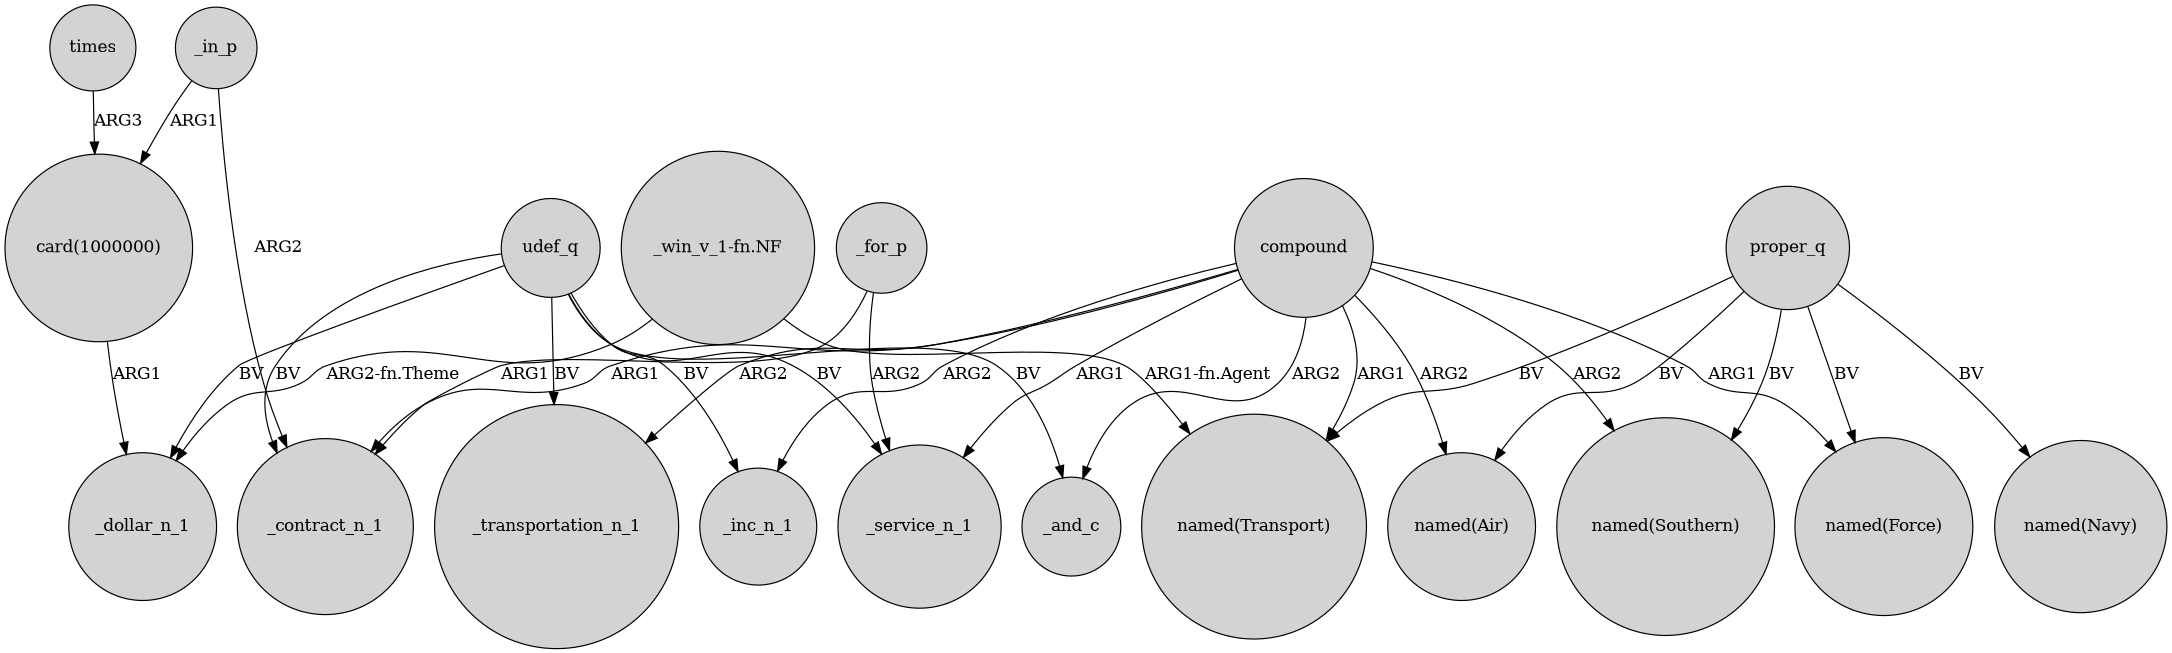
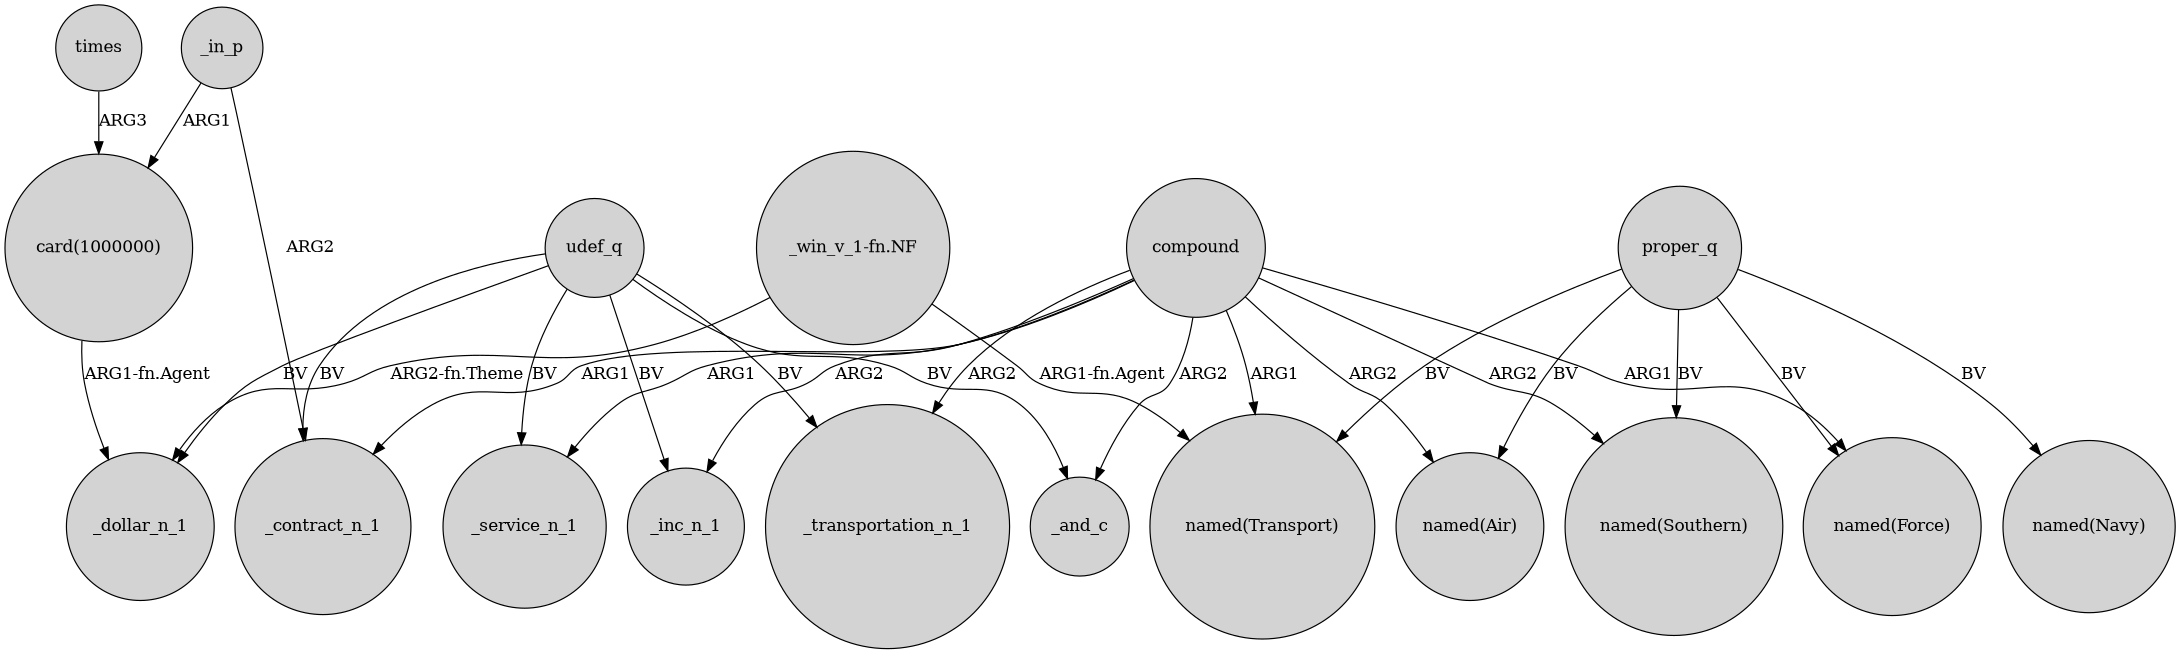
(882, 248) -> none
(137, 375) -> (147, 375)
